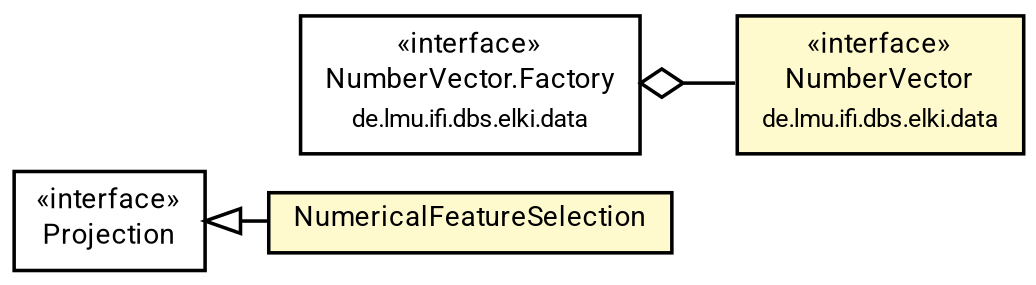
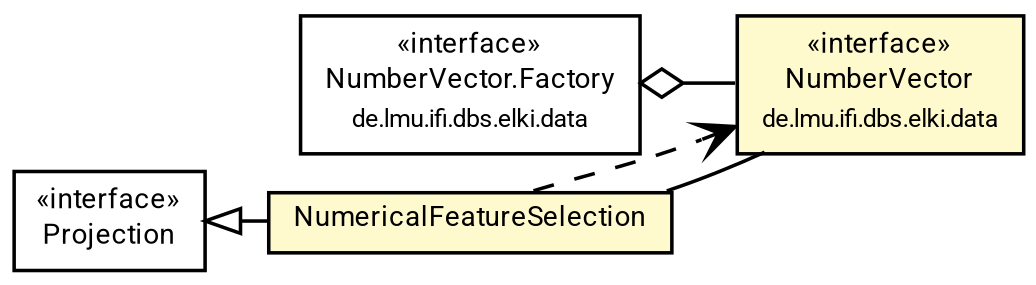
none -> (618, 167)
none -> (716, 173)
